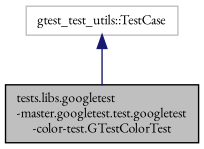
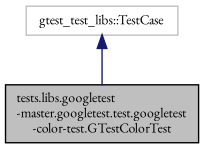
(102, 21) -> (102, 21)
